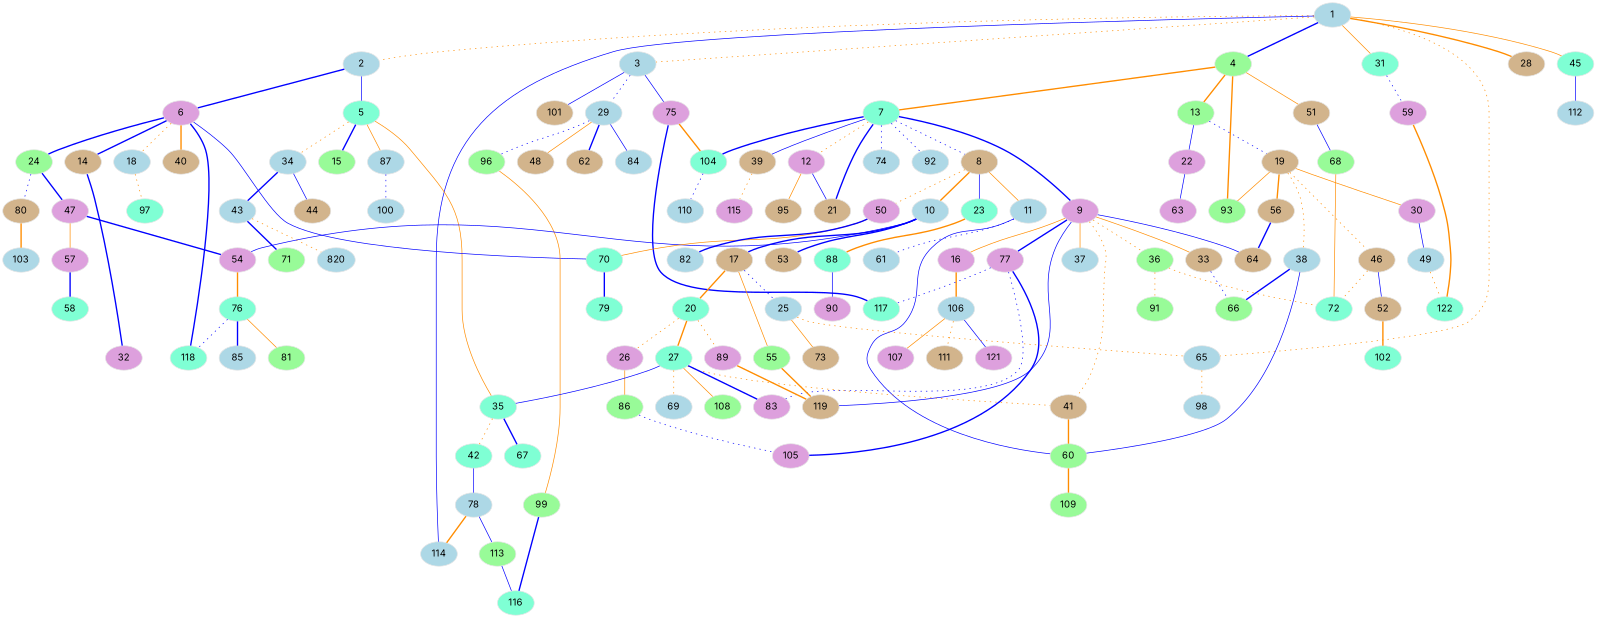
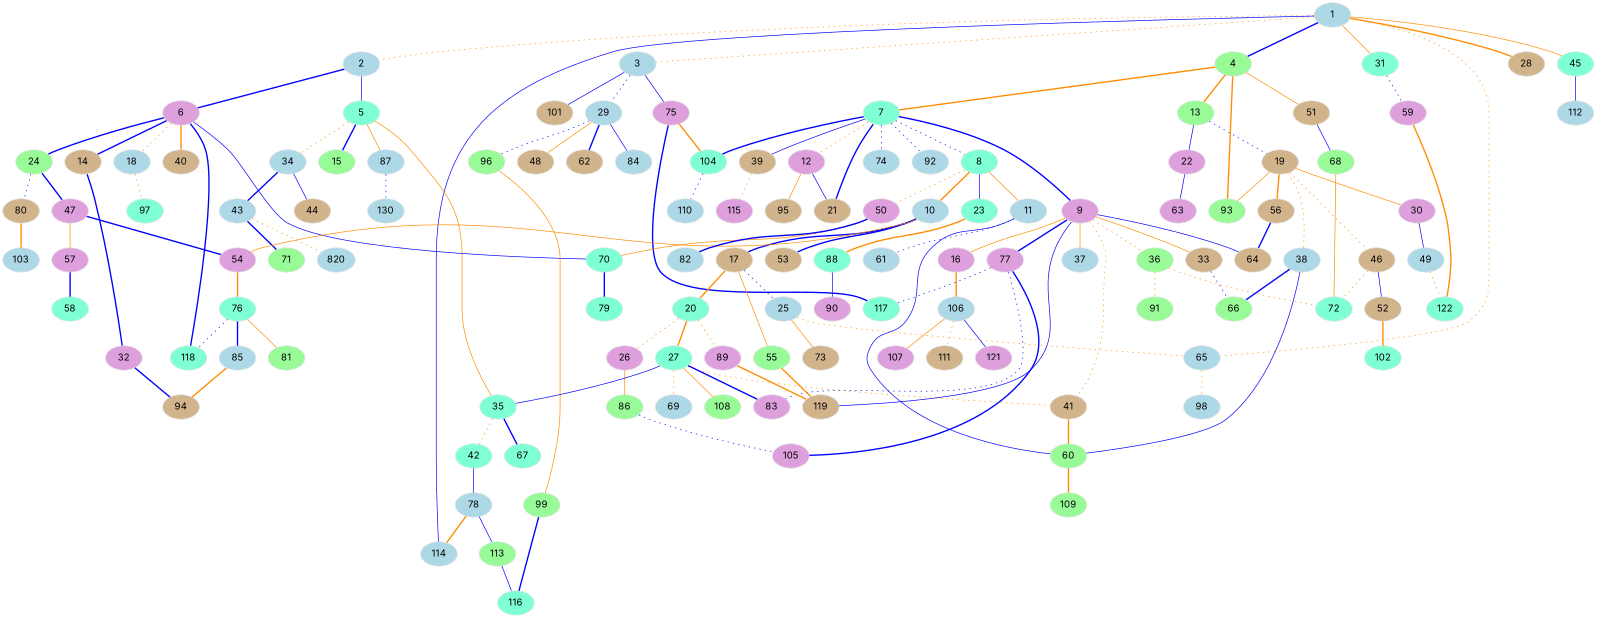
(979, 162) -> (979, 162)
(386, 211) -> (386, 211)
(584, 235) -> (584, 235)
none -> (181, 407)
